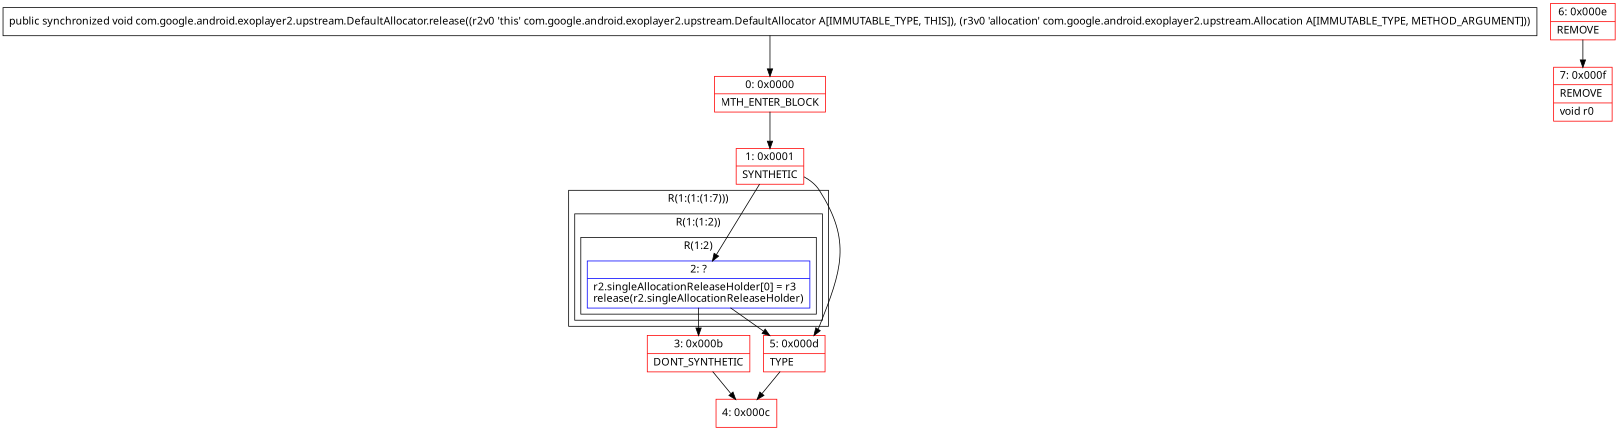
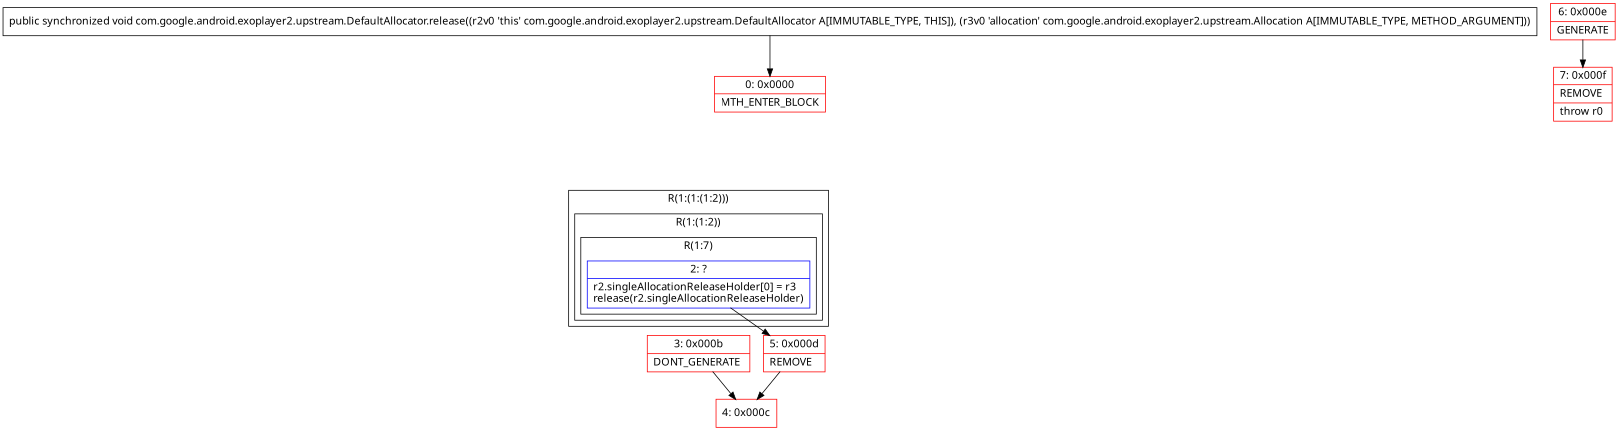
(1578, 30) -> (1583, 30)
(1577, 112) -> (1582, 112)
(770, 166) -> none
(699, 199) -> (699, 199)
(699, 246) -> (699, 246)
(699, 318) -> none
(699, 362) -> (697, 362)
(782, 362) -> (791, 362)
